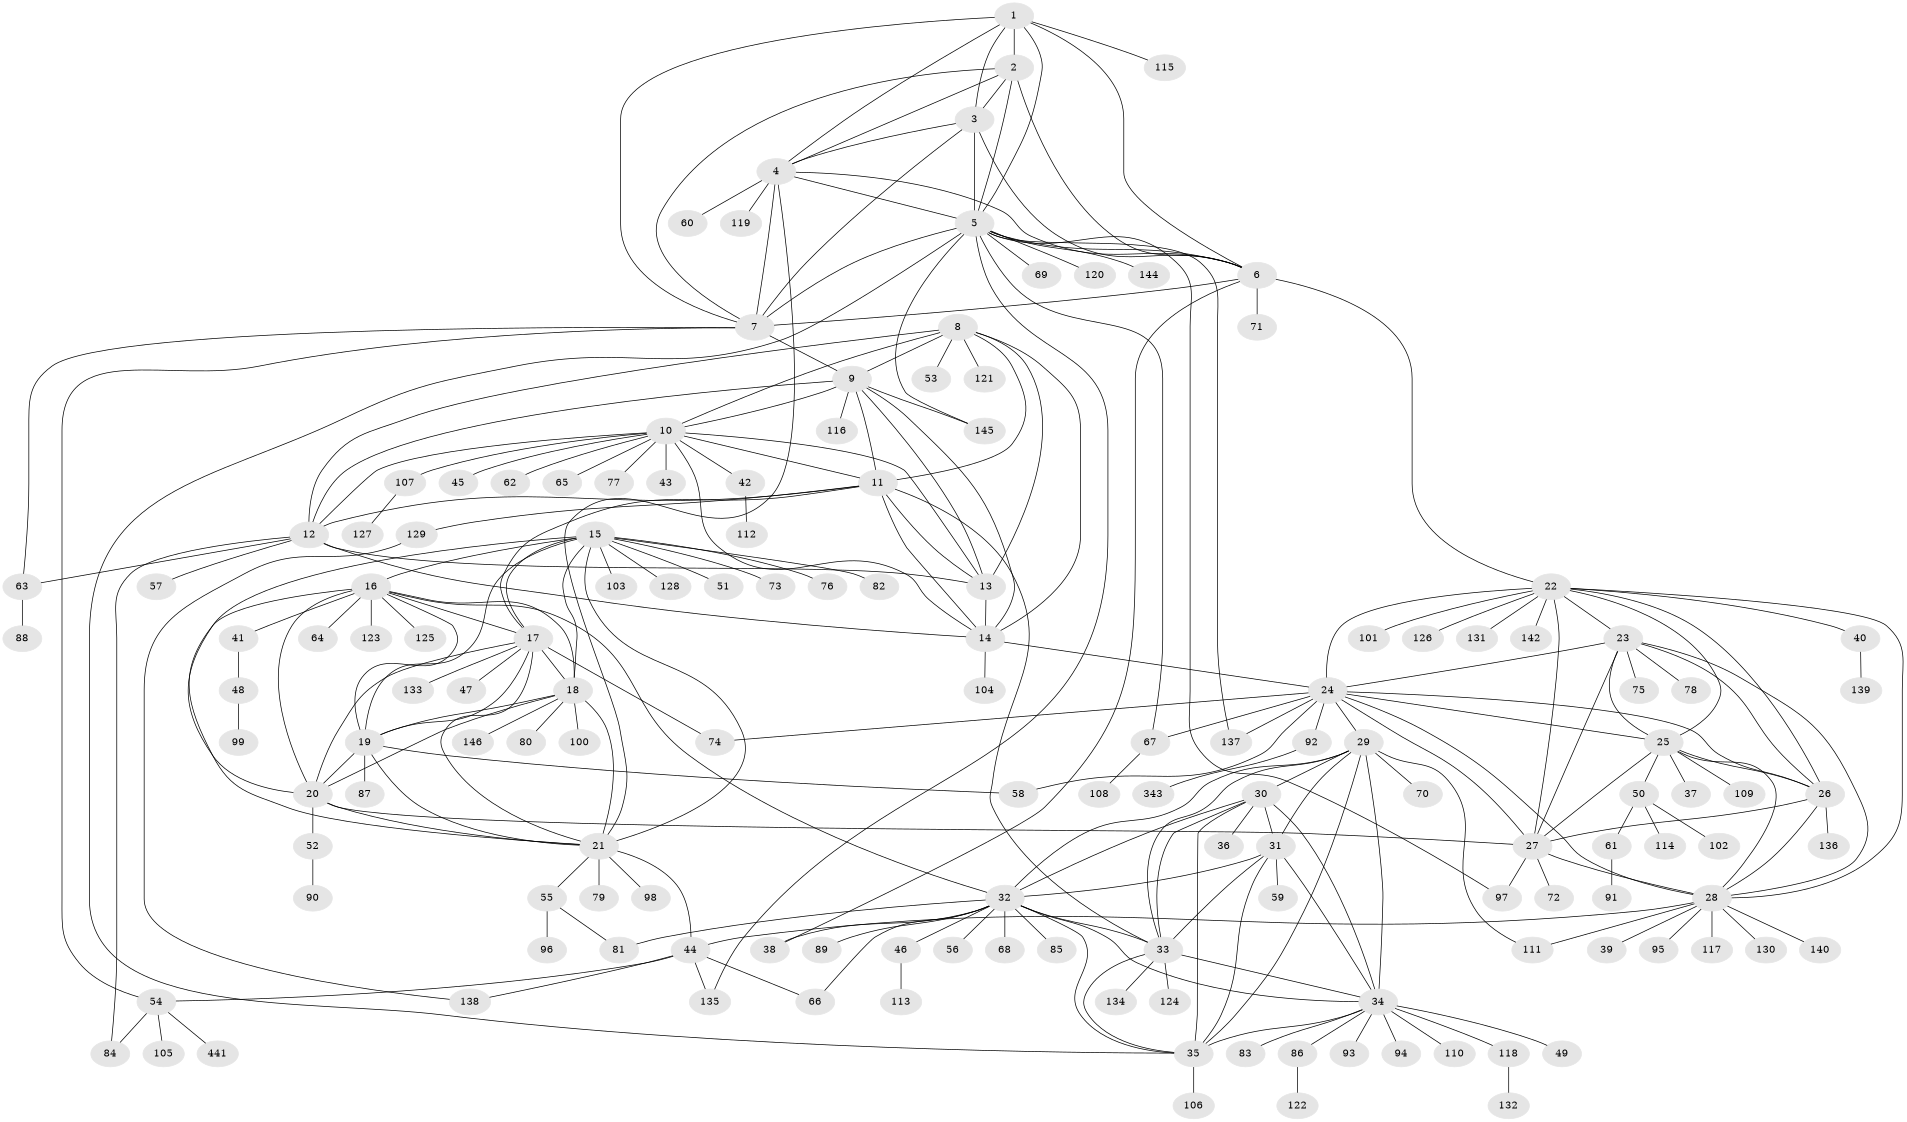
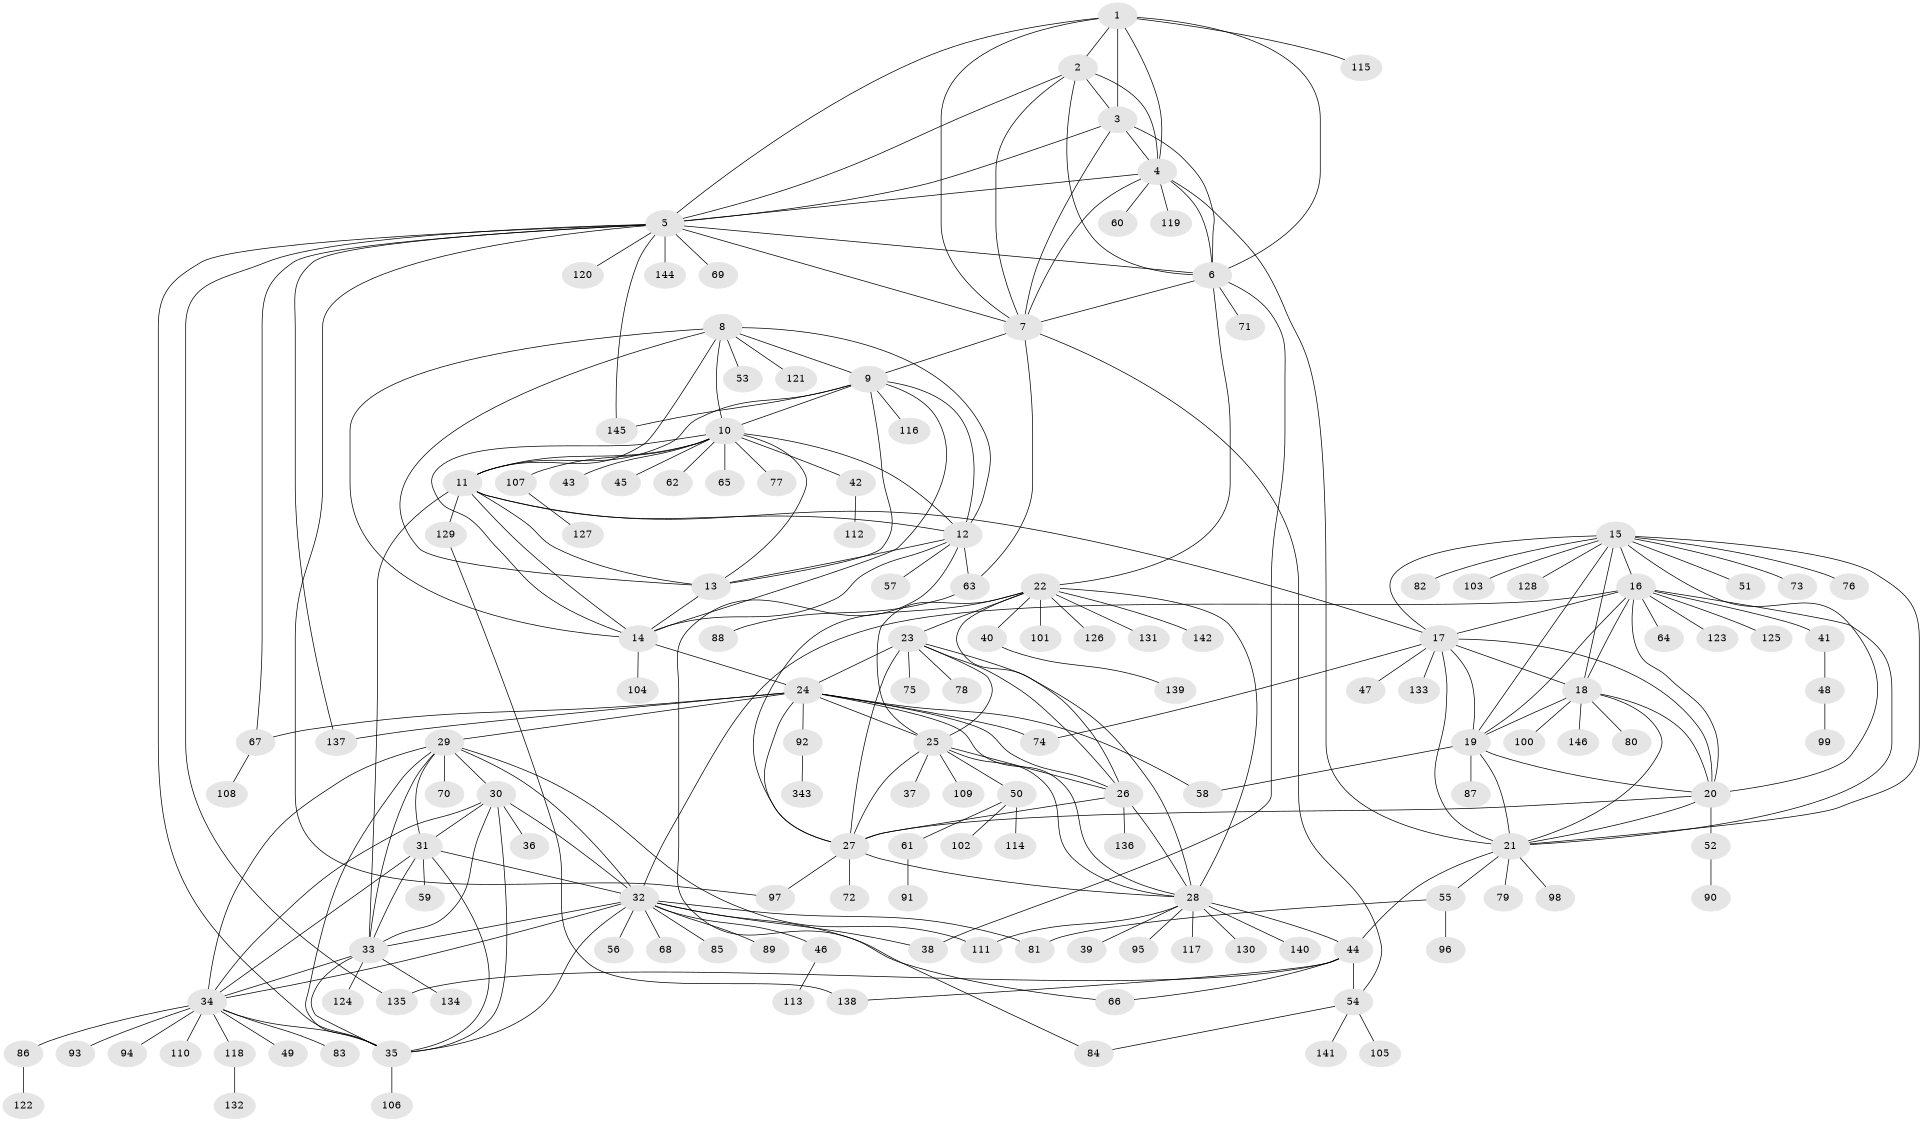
(1407, 602) -> none
(218, 1054) -> (1326, 1054)
